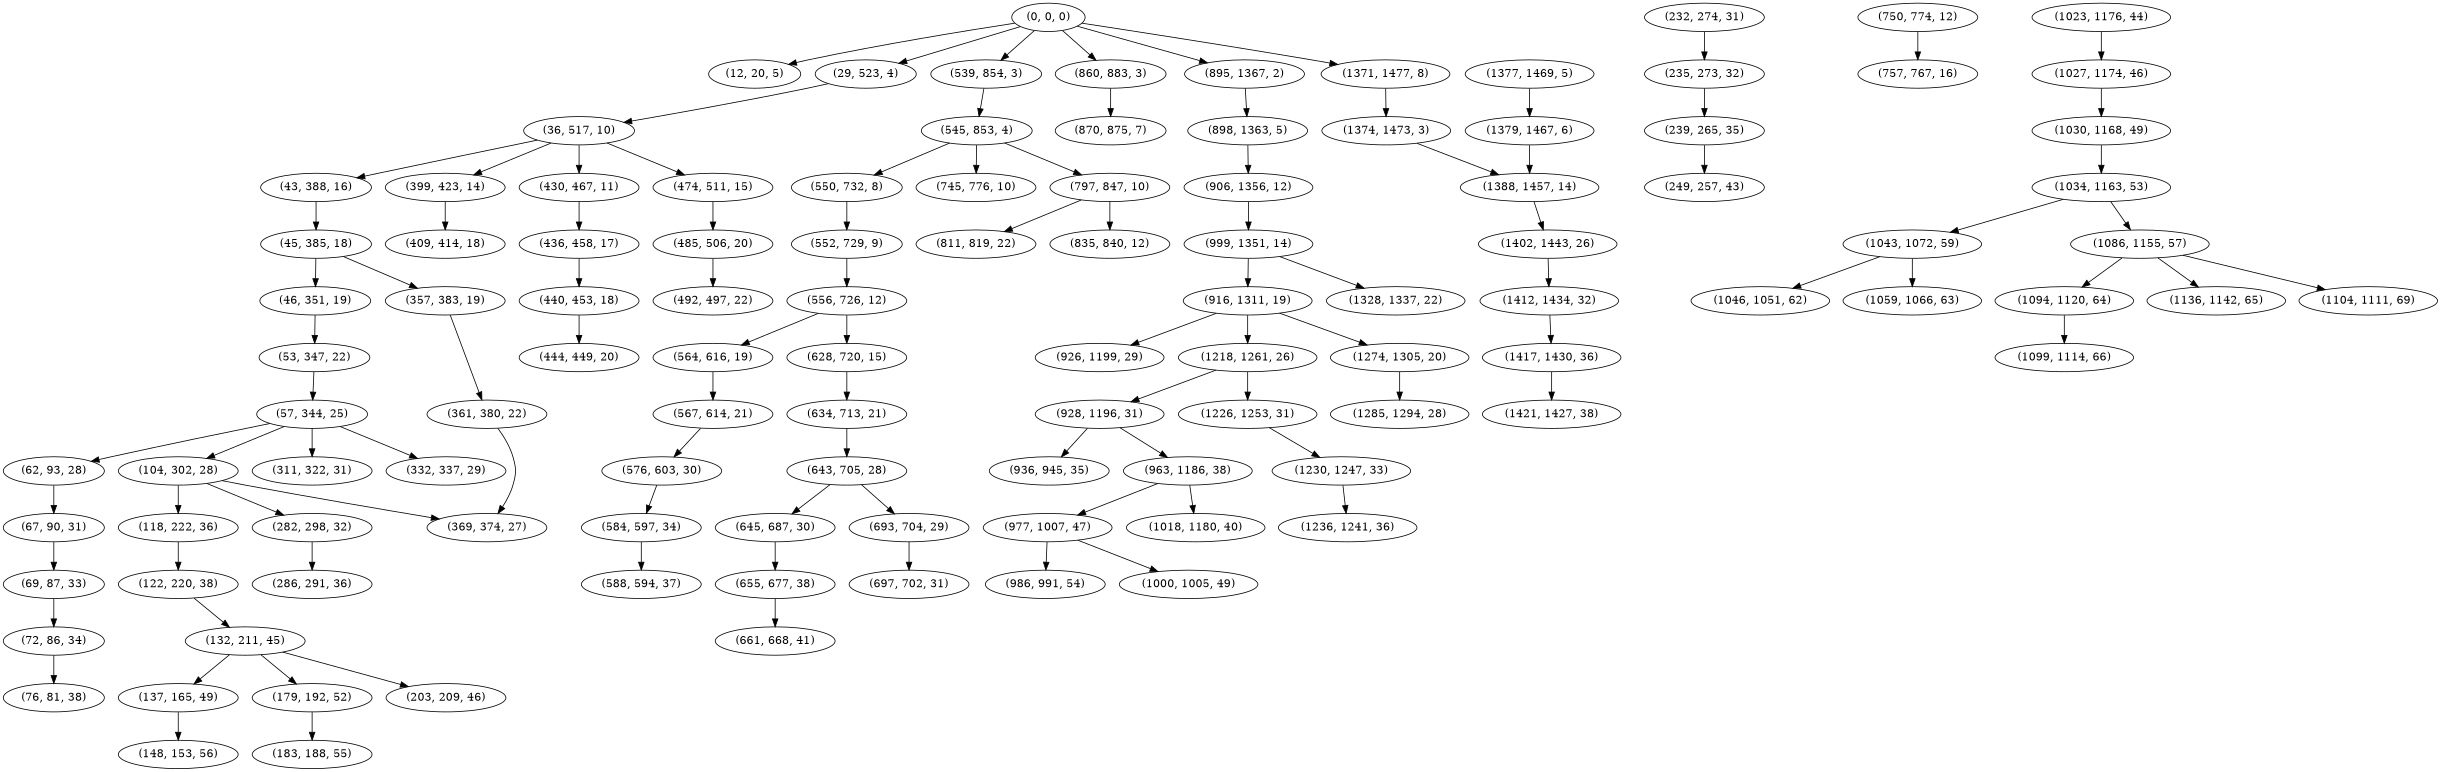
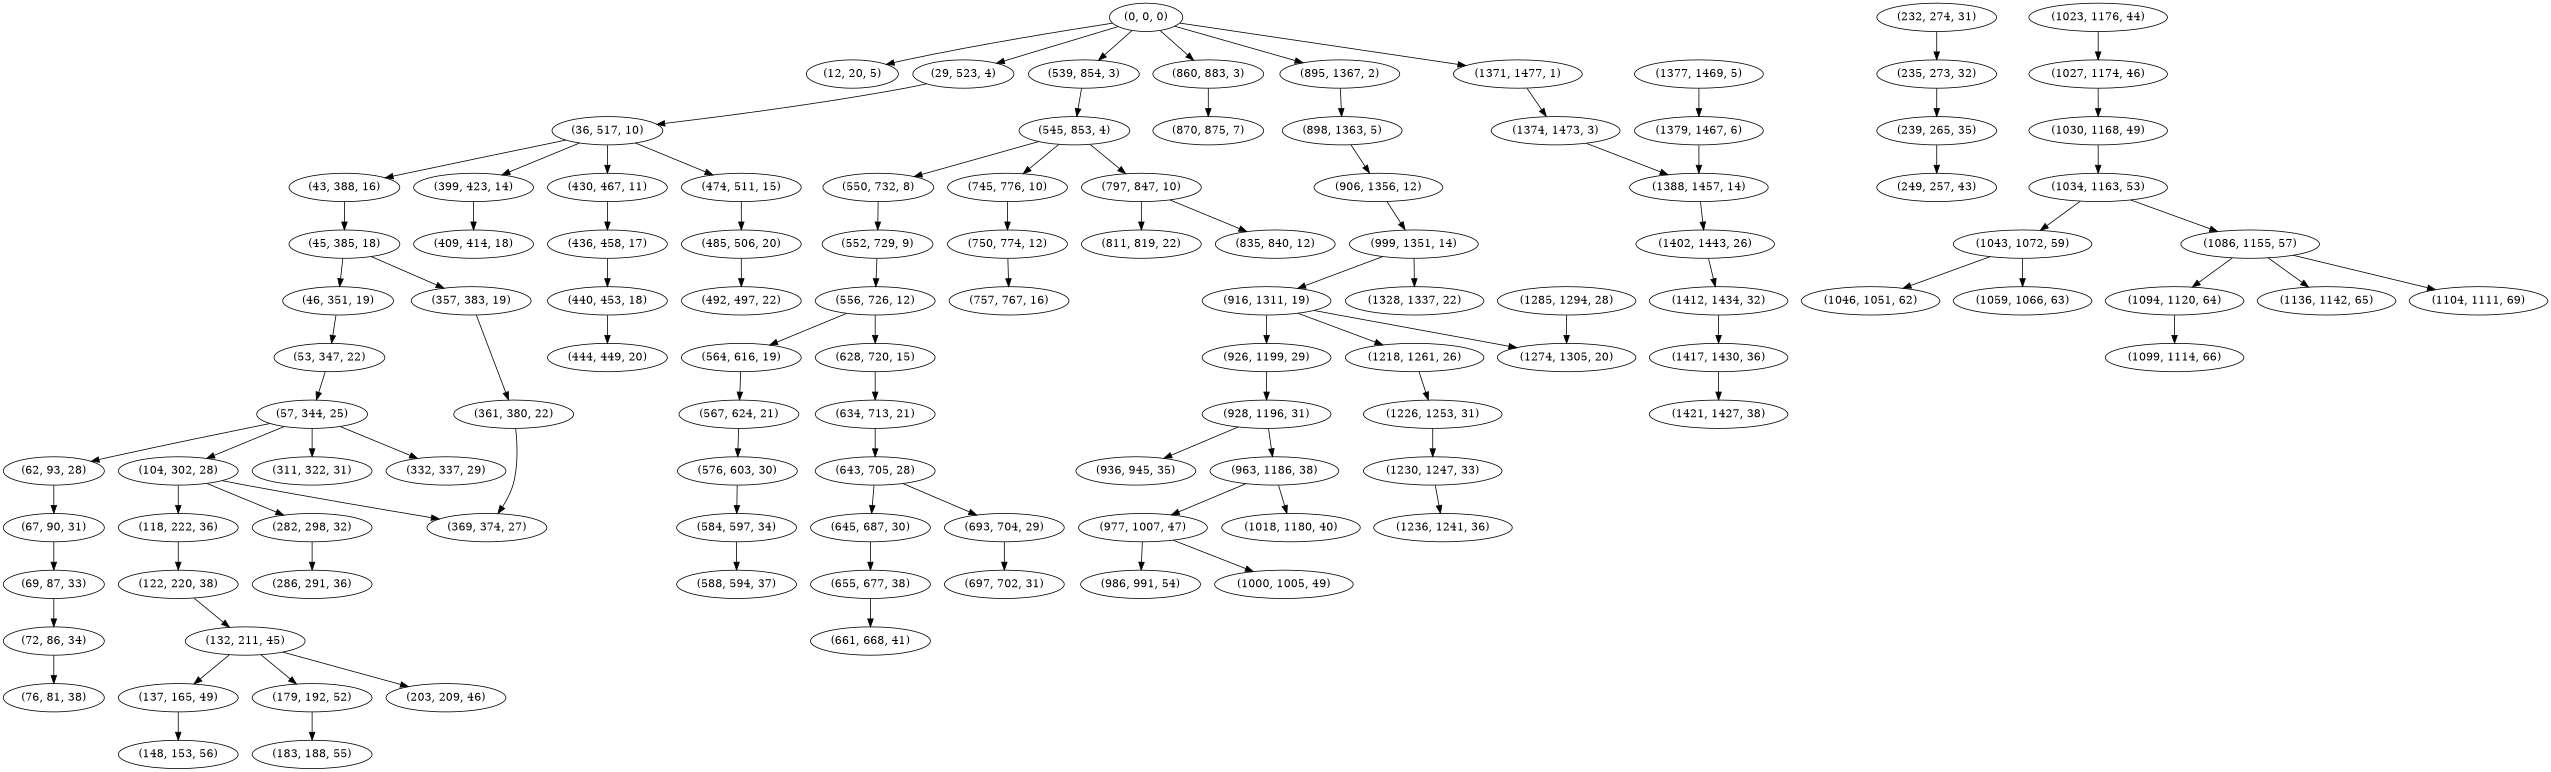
(1385, 74) -> (1518, 74)
none -> (1007, 212)
(1400, 382) -> (1567, 325)
(1177, 385) -> (1267, 382)
(713, 414) -> (739, 414)
